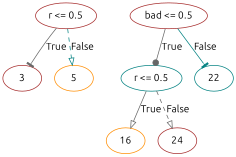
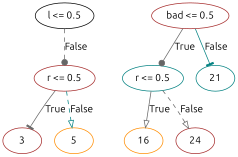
none -> (65, 16)
(214, 78) -> (215, 78)
